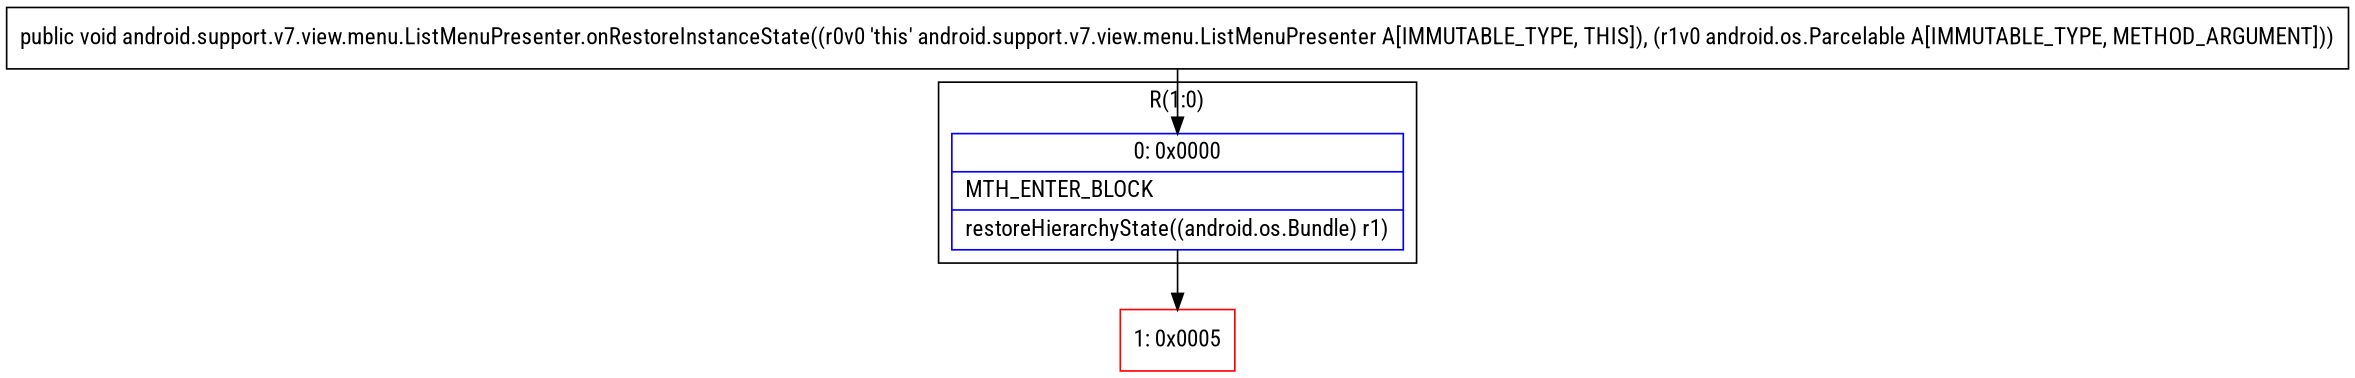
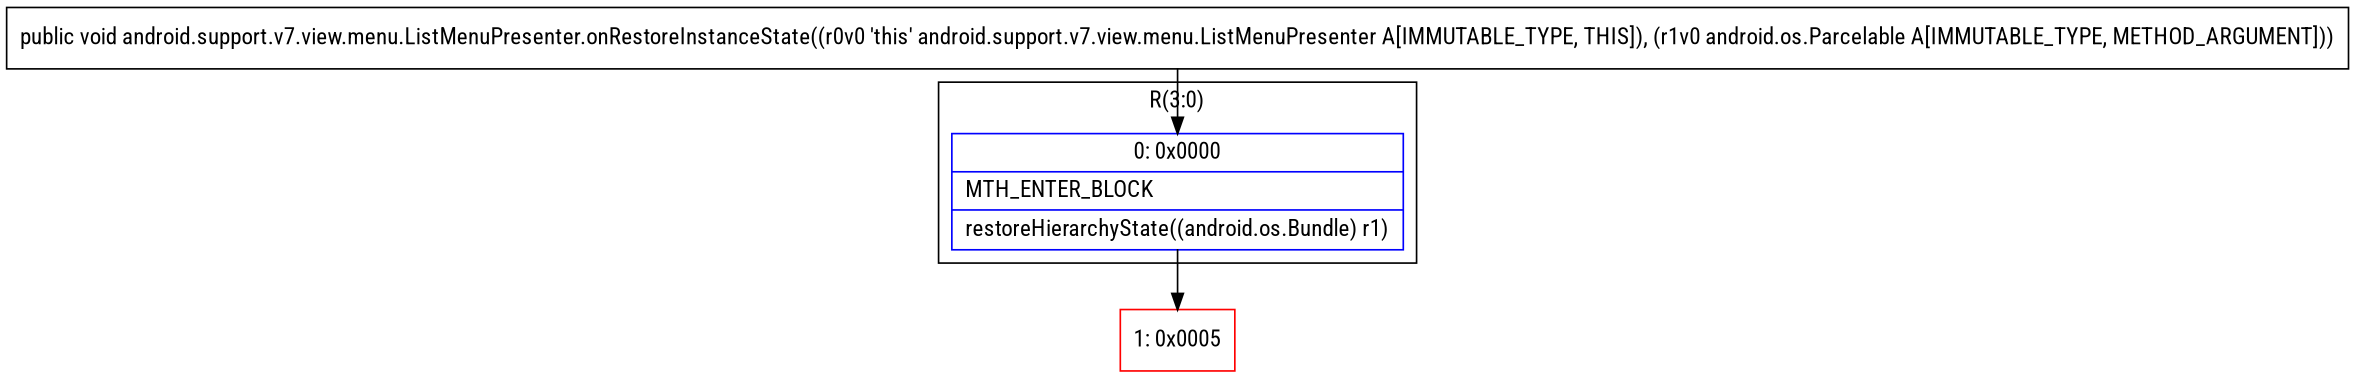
(1178, 101) -> (1178, 101)
